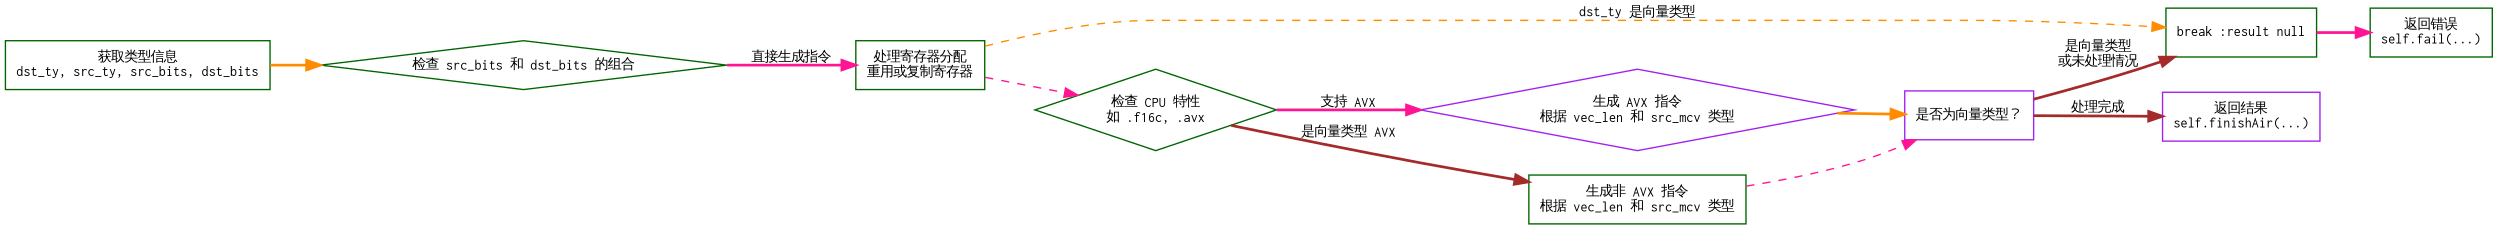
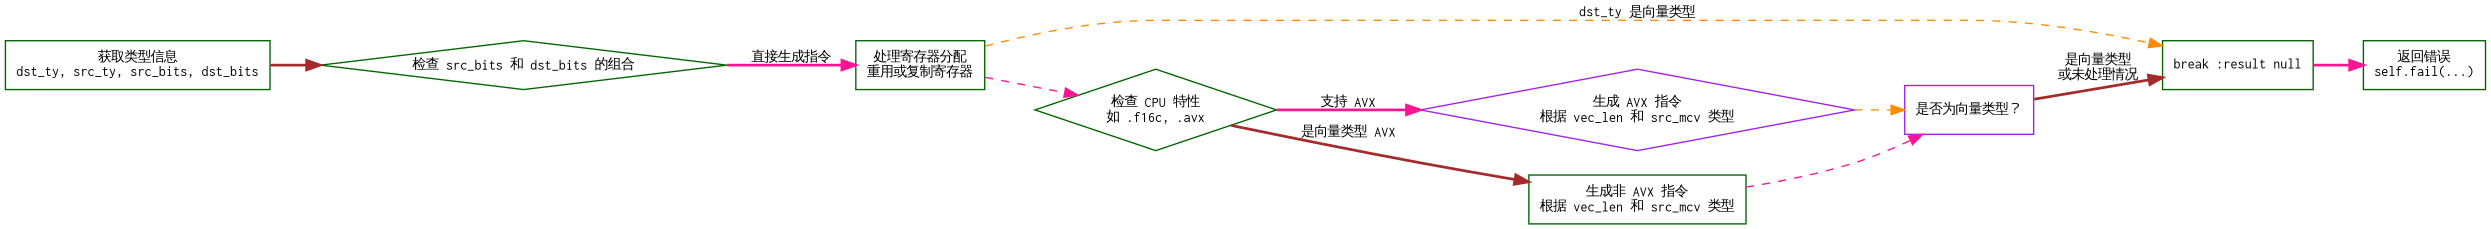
(288, 65) -> (288, 65)
(1864, 114) -> (1873, 110)
(2241, 117) -> none
